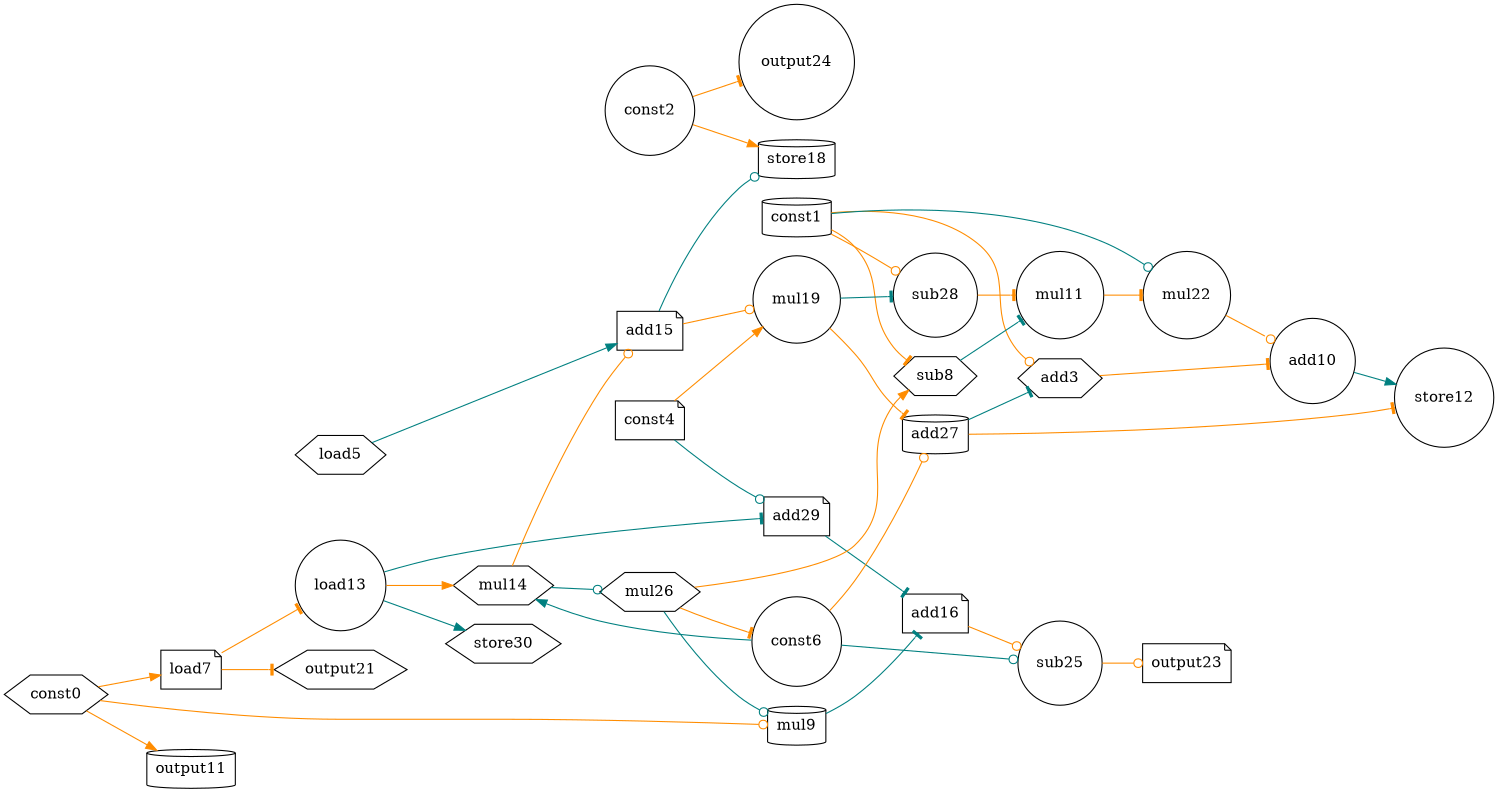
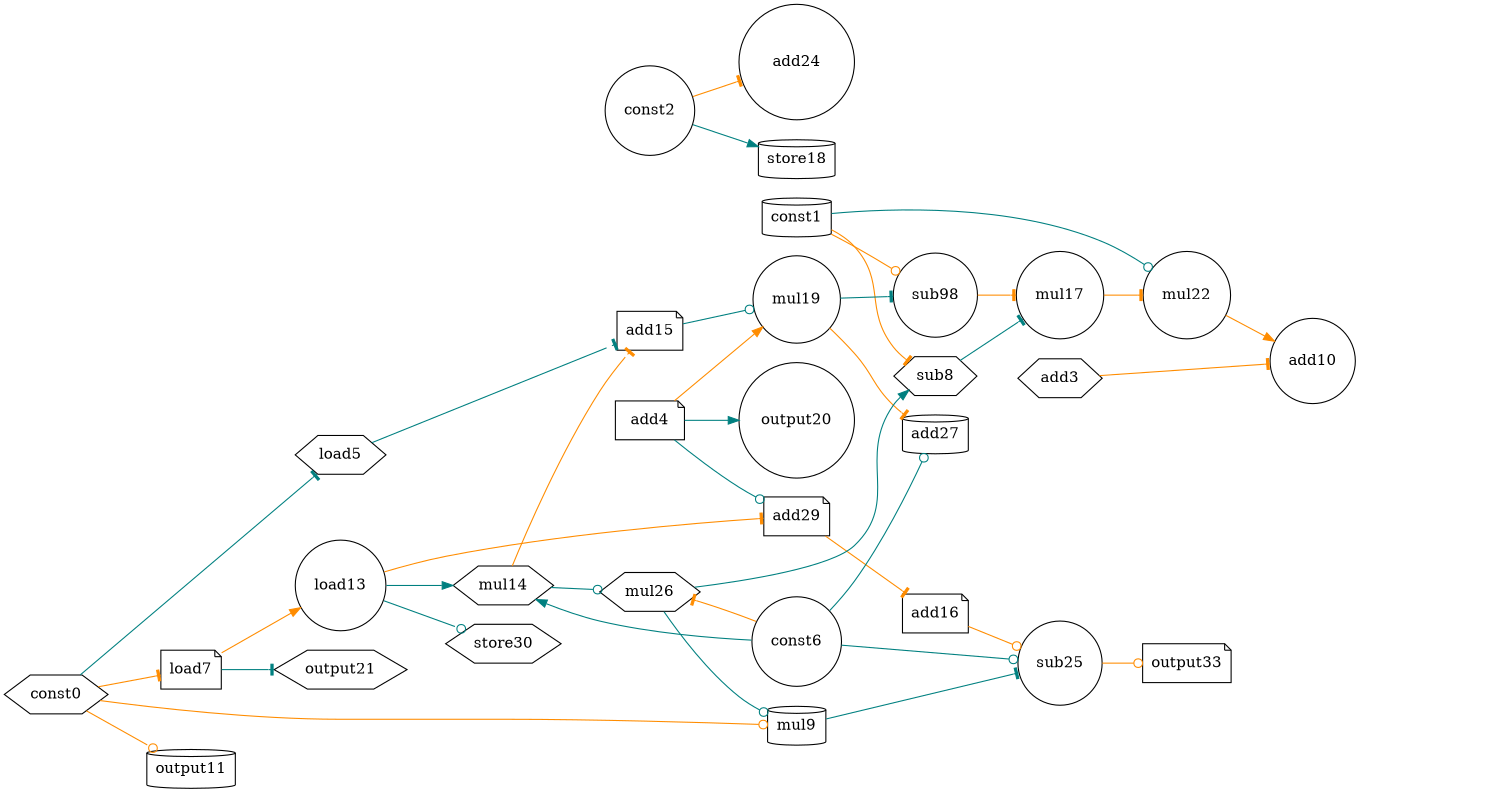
(797, 62) -> (797, 62)
(720, 134) -> (720, 134)
(968, 237) -> none
(697, 240) -> none
(935, 295) -> (935, 295)
(1060, 295) -> (1060, 295)
(714, 317) -> (714, 317)
(1245, 326) -> (1245, 326)
(489, 395) -> (489, 395)
(1444, 398) -> none
(997, 406) -> none
(650, 420) -> (650, 420)
none -> (797, 420)
(562, 458) -> (562, 458)
(570, 537) -> (570, 537)
(881, 540) -> (881, 540)
(858, 541) -> (858, 541)
(860, 561) -> (860, 561)
none -> (197, 576)
(414, 585) -> (414, 585)
(419, 614) -> (419, 614)
(713, 621) -> (727, 611)
(259, 632) -> (259, 632)
(1187, 663) -> (1187, 663)
(245, 670) -> (245, 670)
(874, 680) -> (920, 697)
(127, 681) -> (127, 681)
(117, 728) -> (117, 728)
